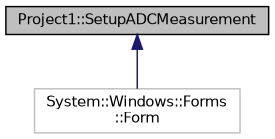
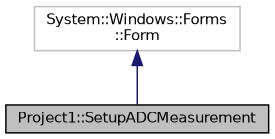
(137, 69) -> (137, 85)
